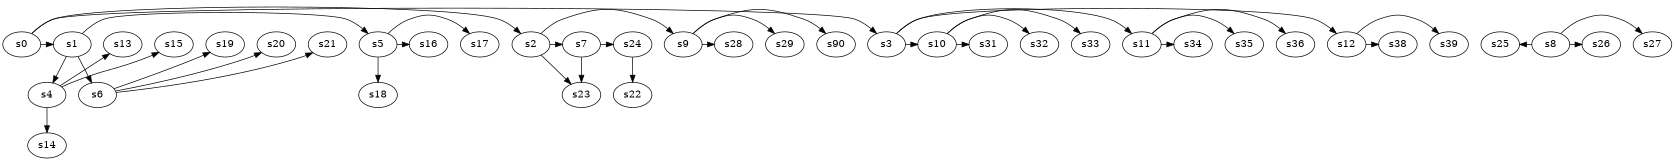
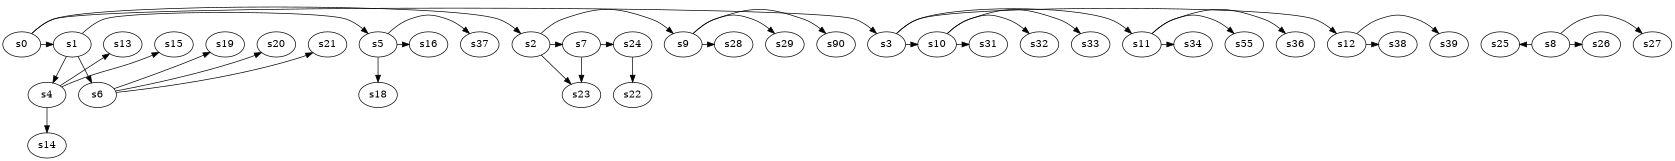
(480, 44) -> (480, 44)
(1244, 44) -> (1244, 44)
